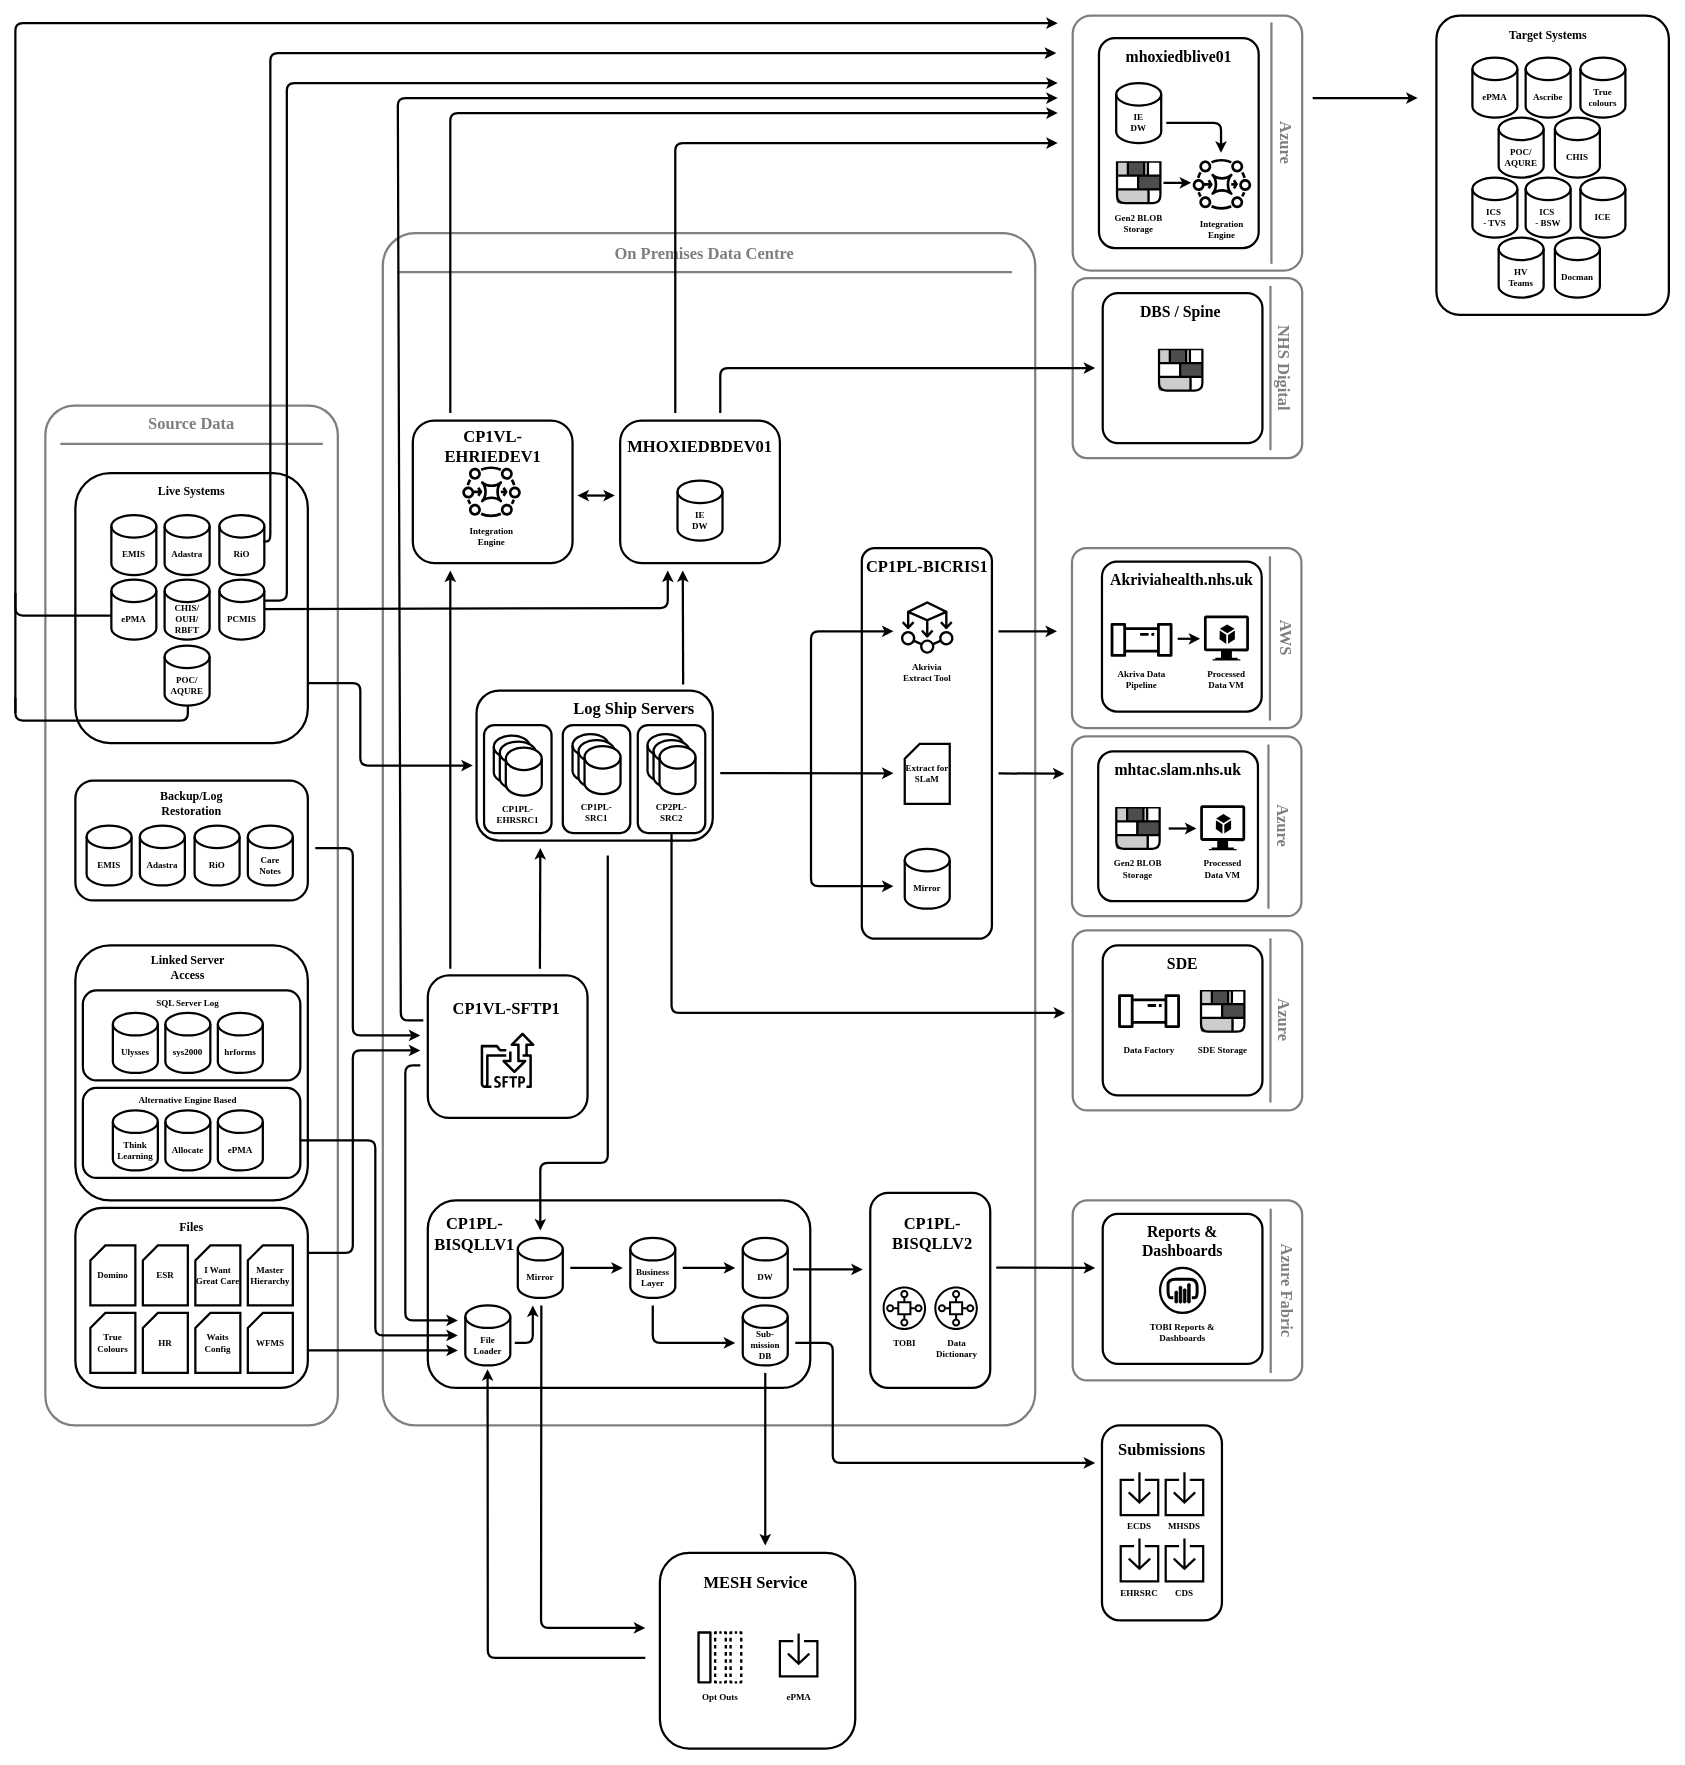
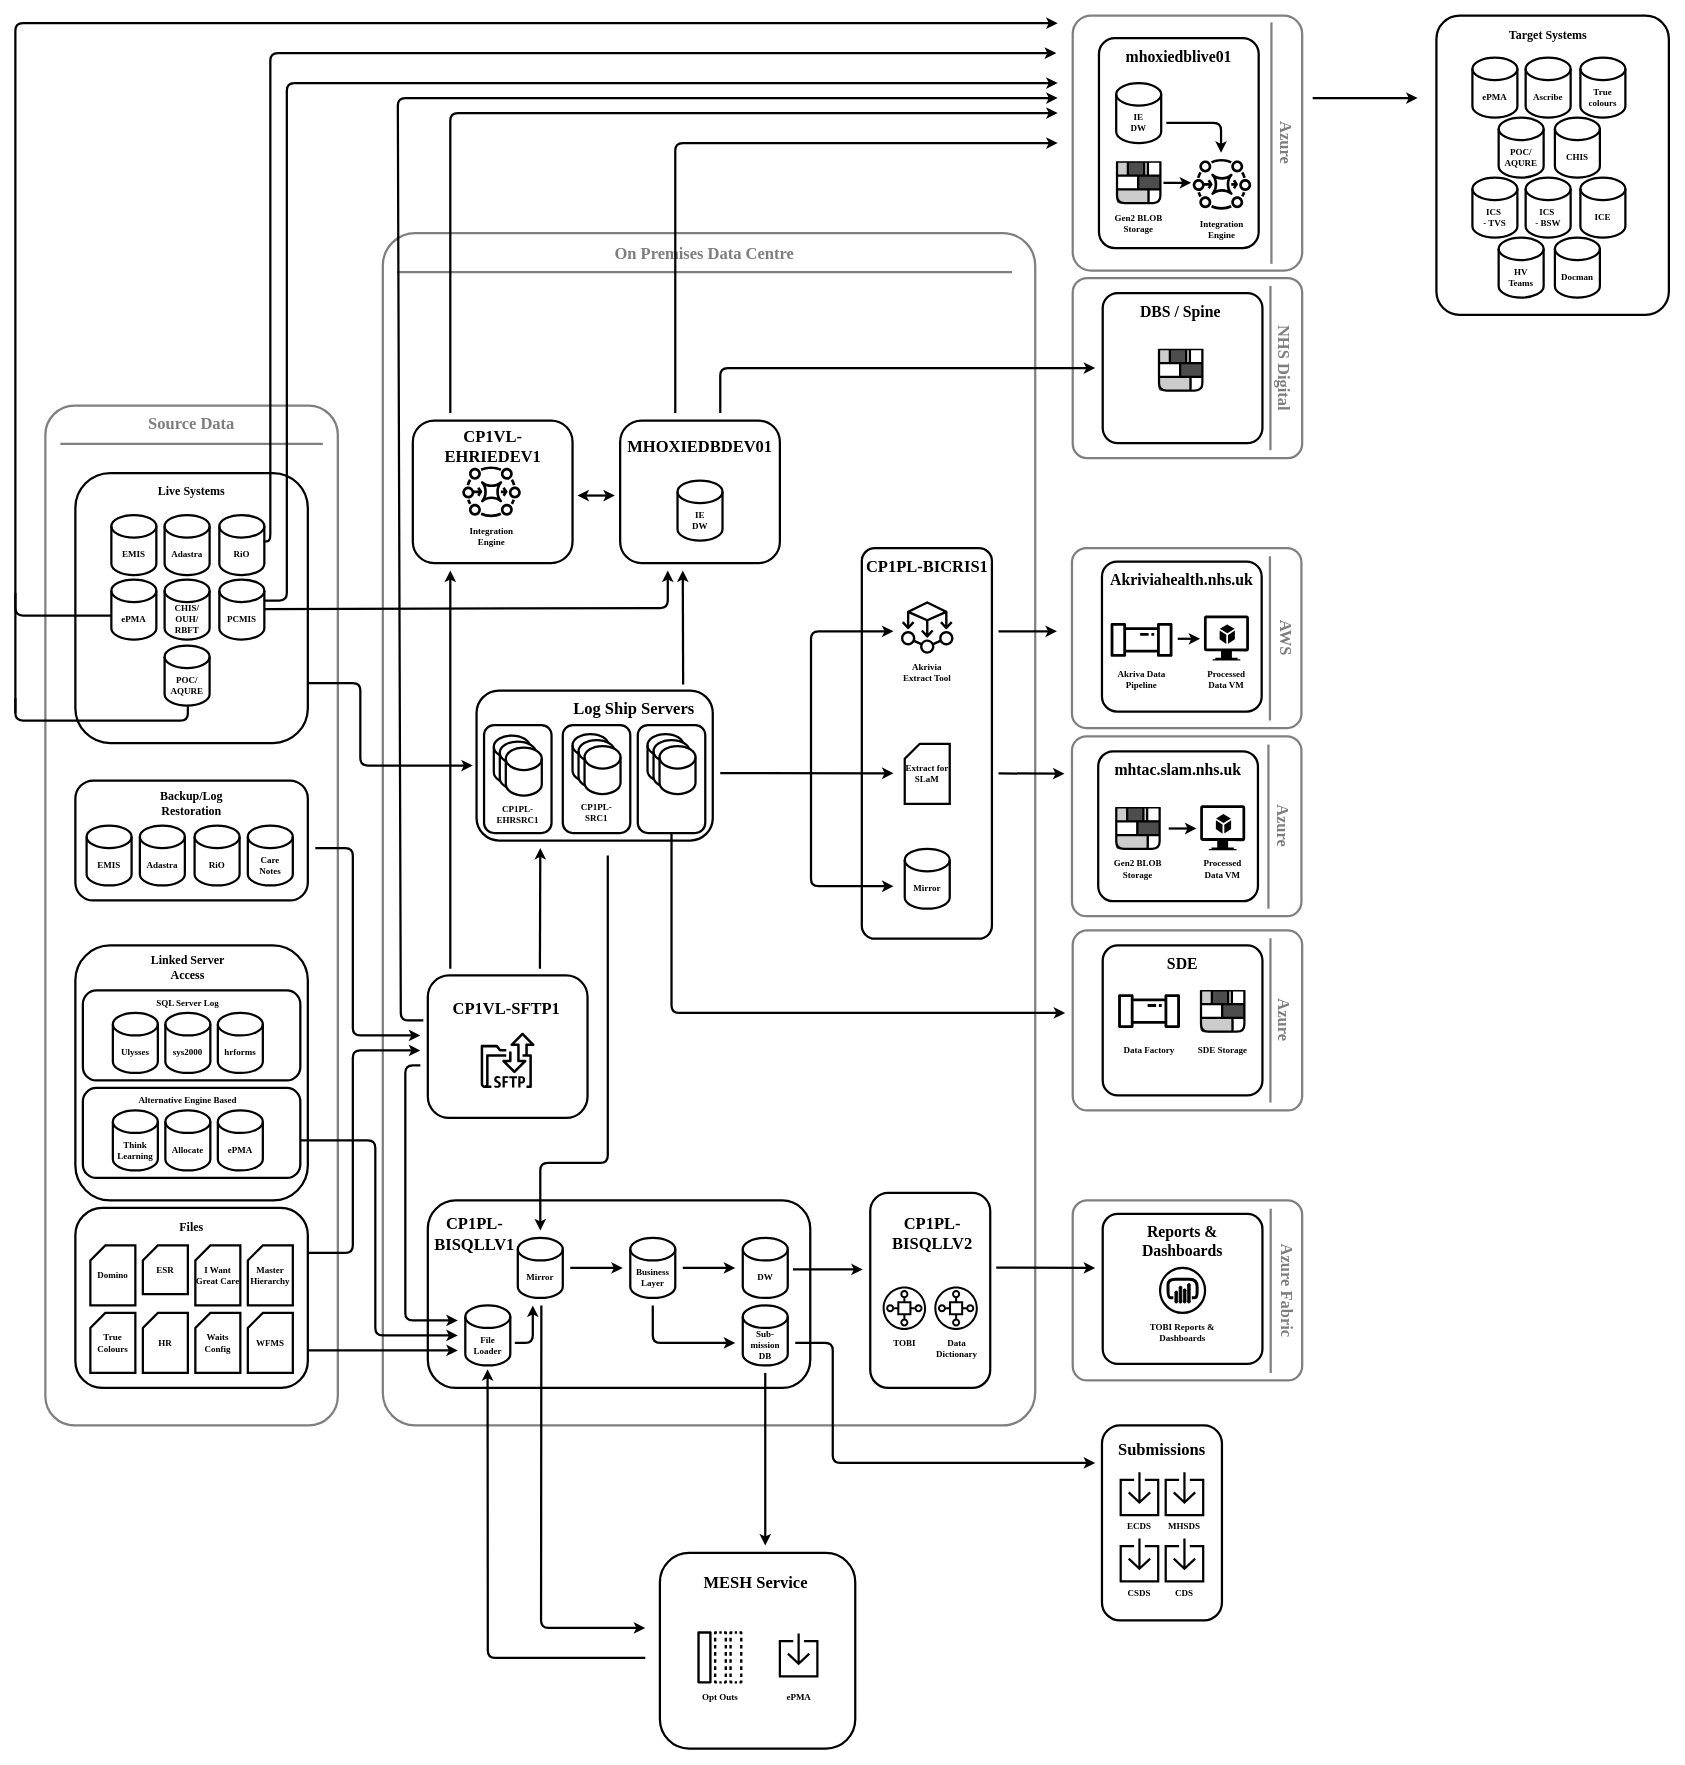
(672, 813) -> none
(165, 1275) -> (165, 1270)
(1140, 1593) -> (1140, 1593)
